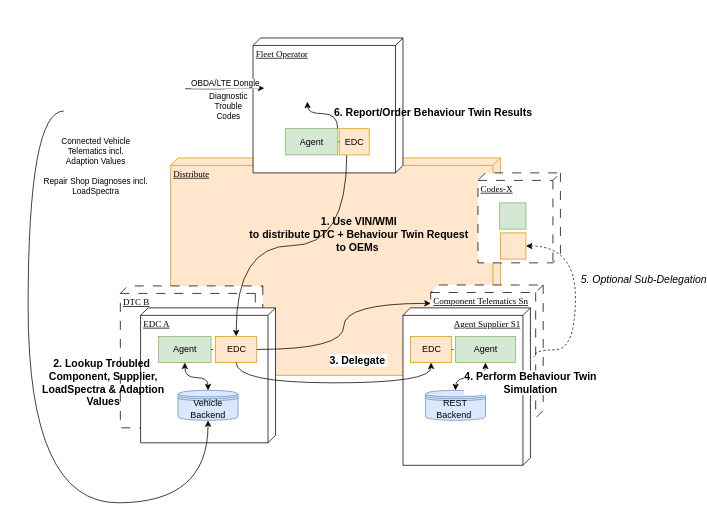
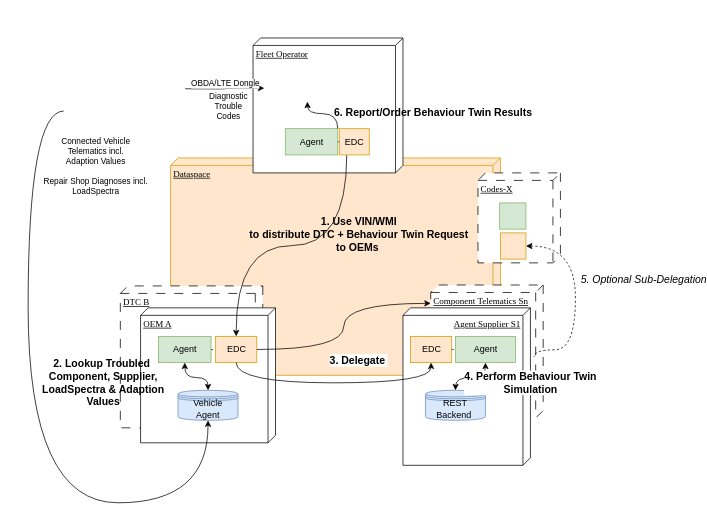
(196, 175) -> (196, 175)
(155, 325) -> (155, 325)
(208, 409) -> (208, 409)
